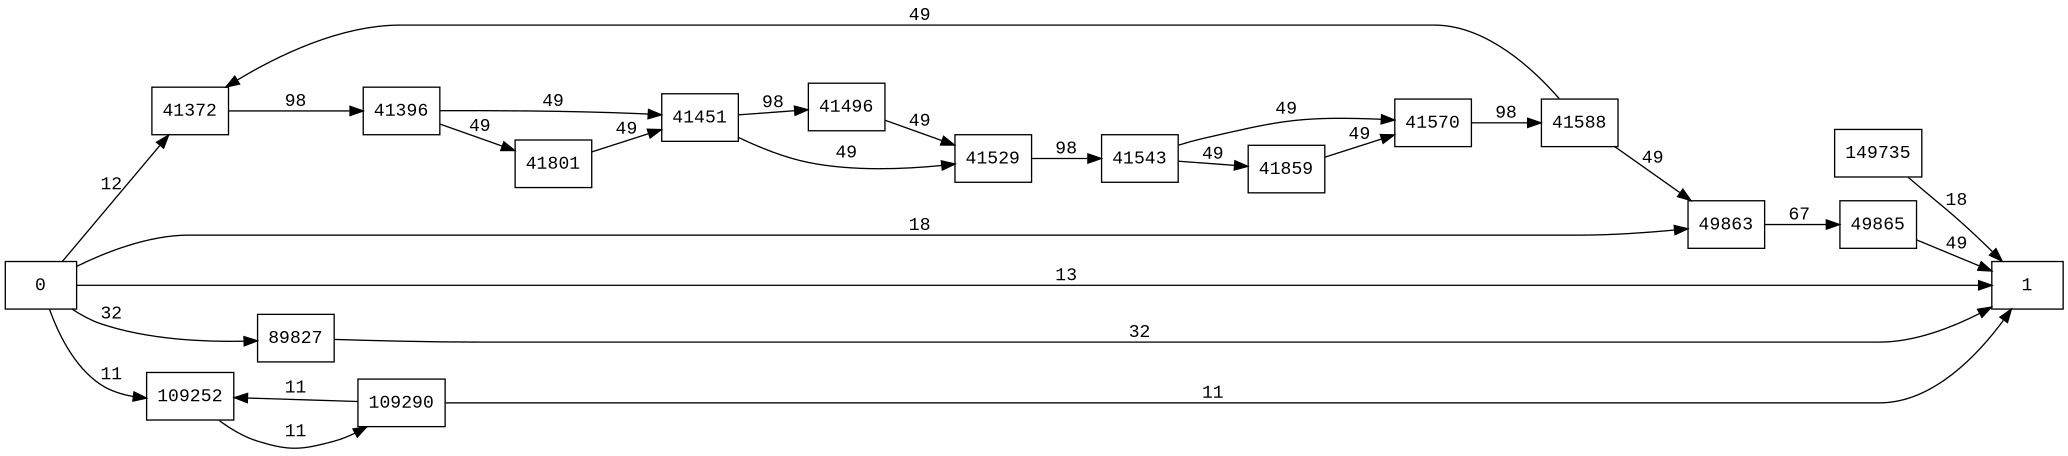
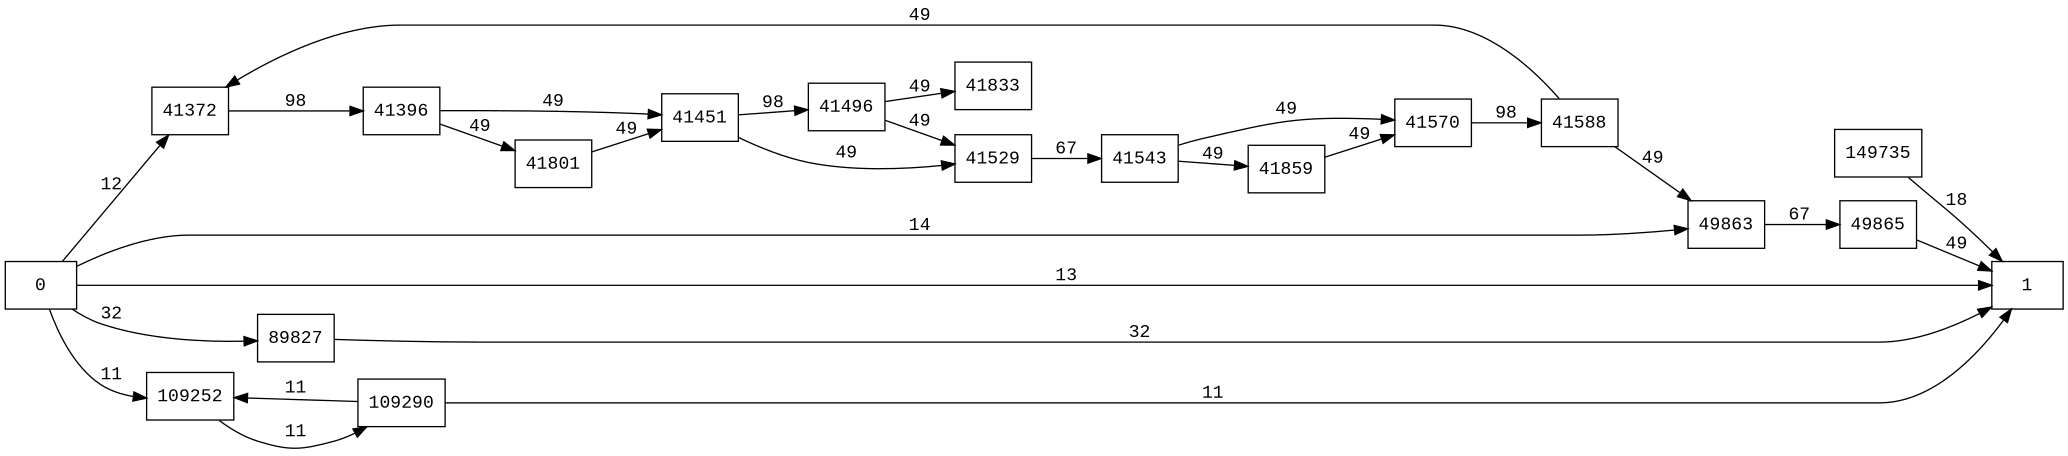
none -> (993, 86)
(1067, 149) -> (1067, 149)
(920, 225) -> (920, 225)
